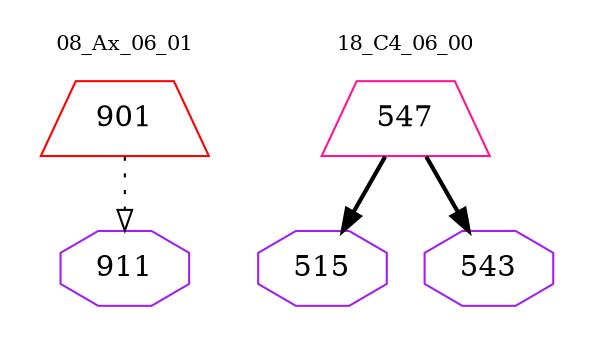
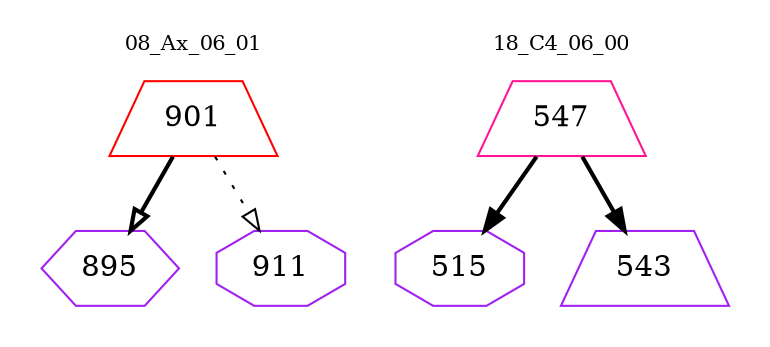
none -> (110, 268)
(489, 268) -> (645, 268)
